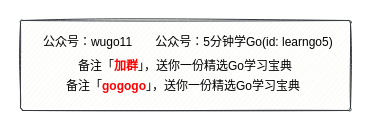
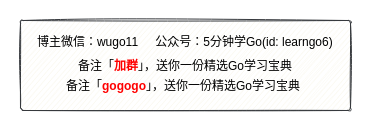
(88, 43) -> (88, 43)
(245, 43) -> (245, 43)
